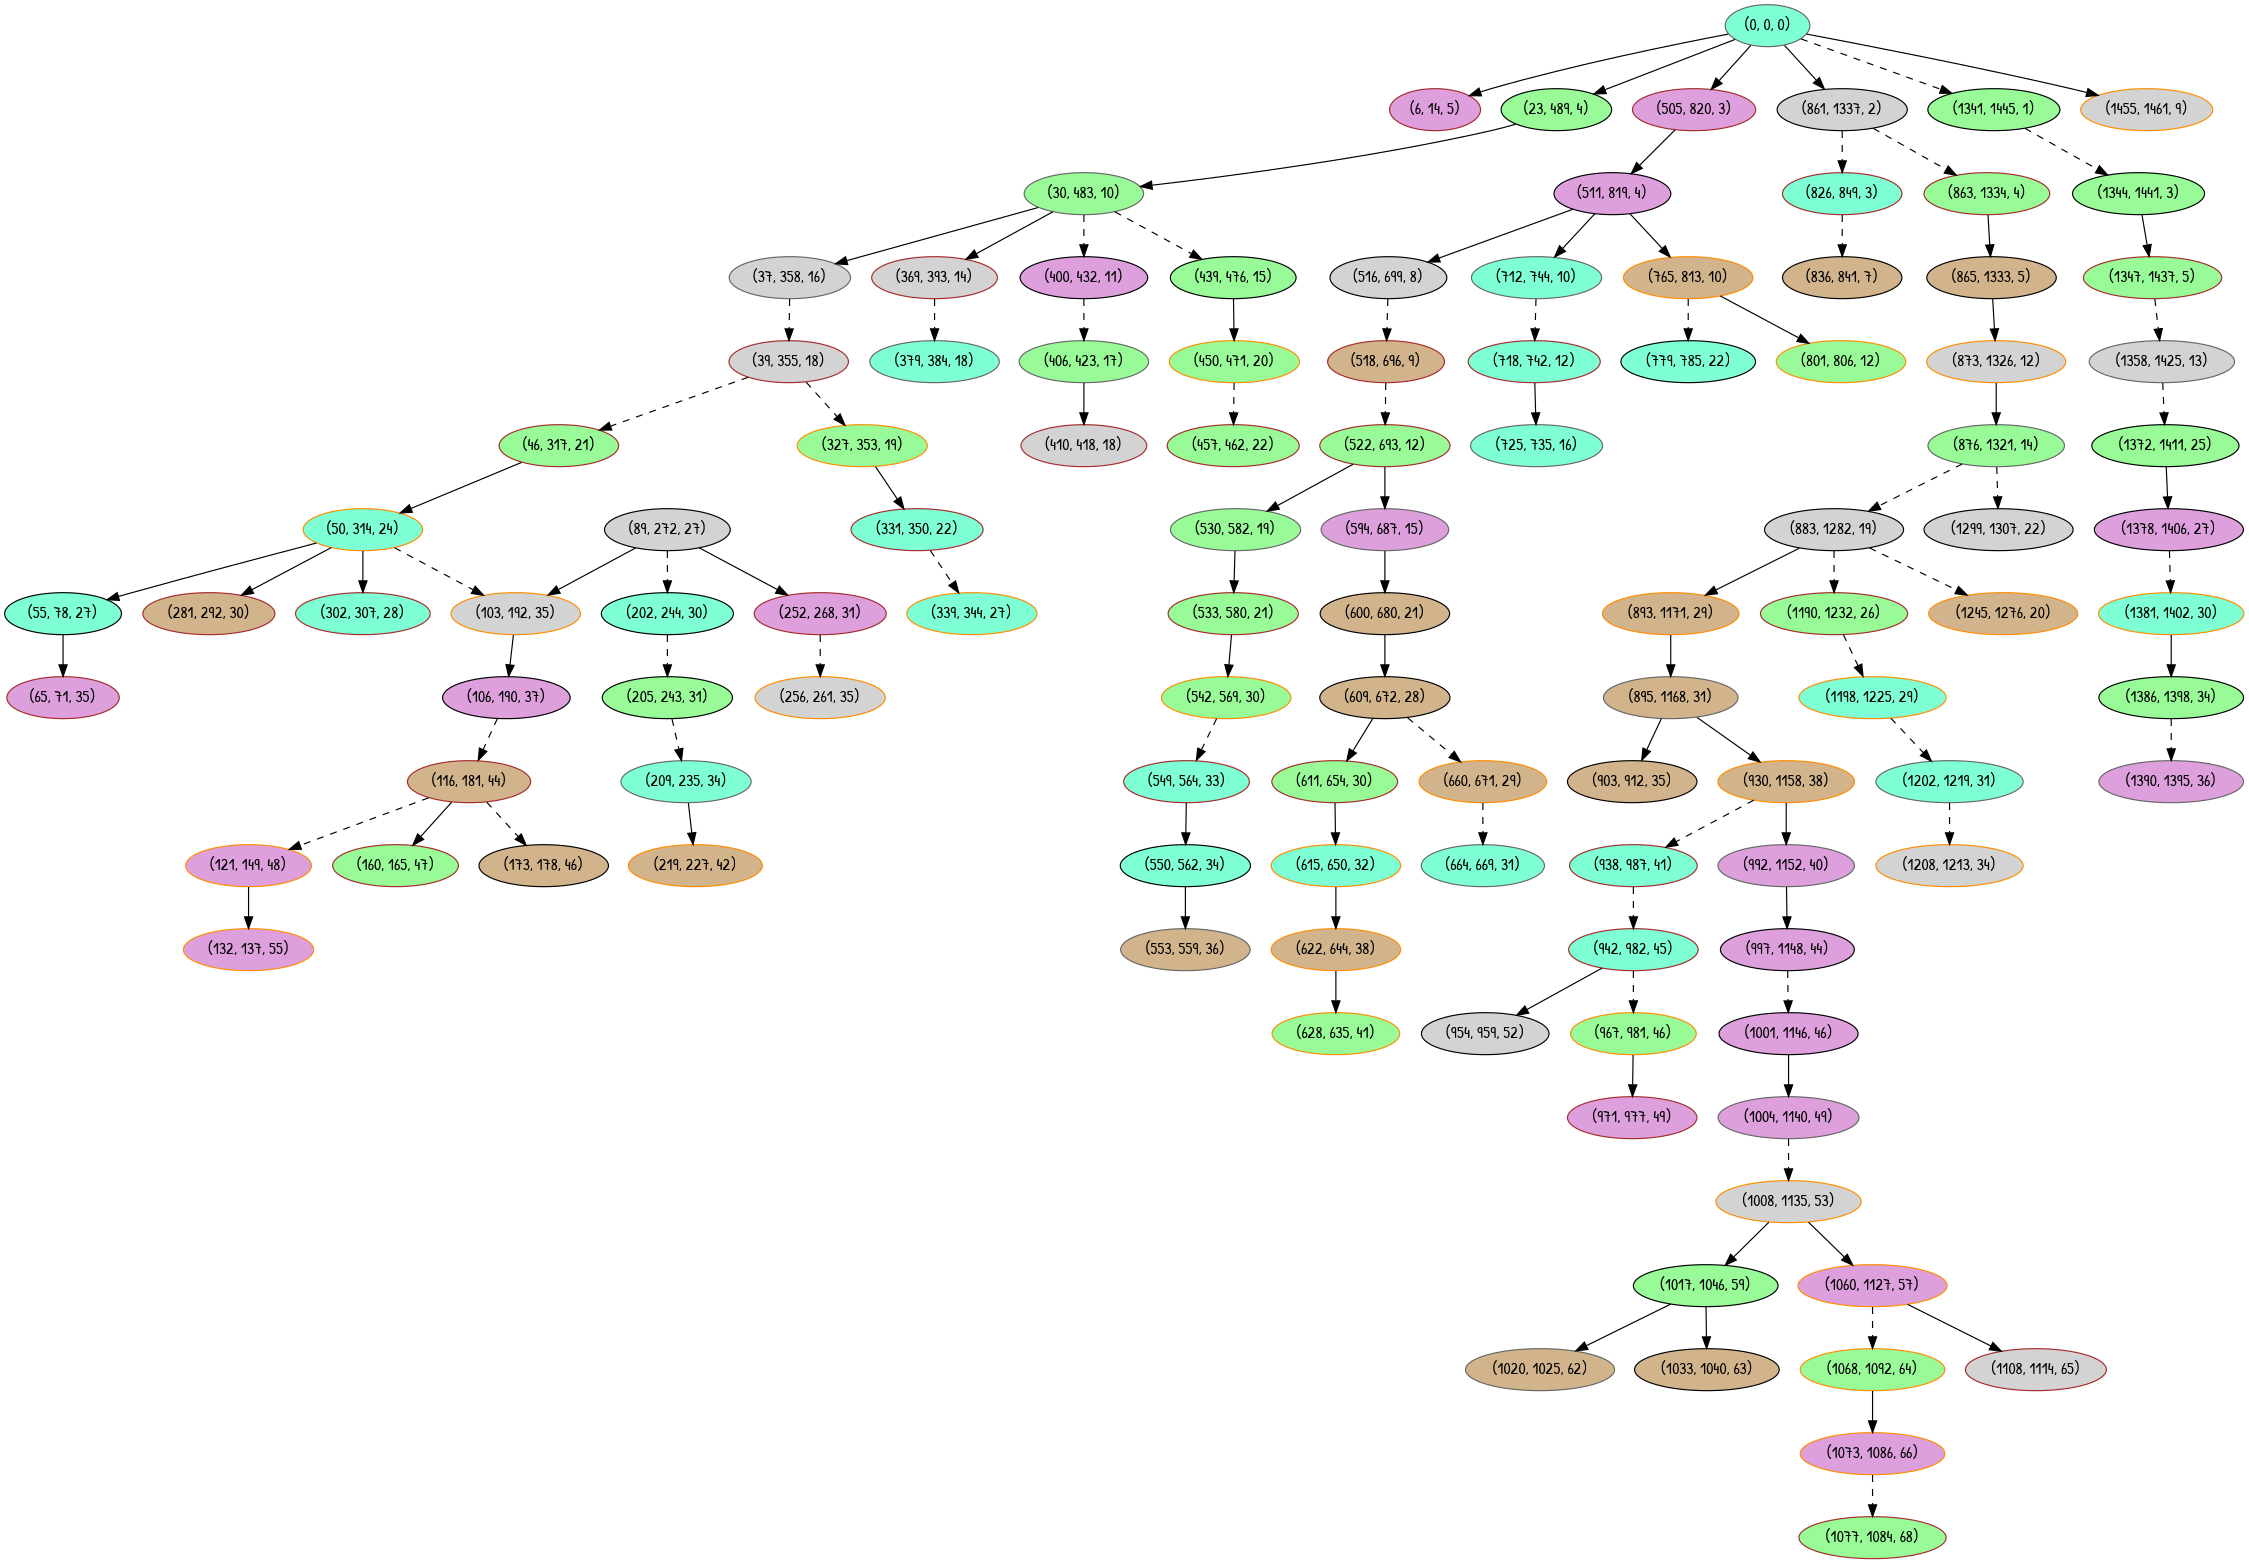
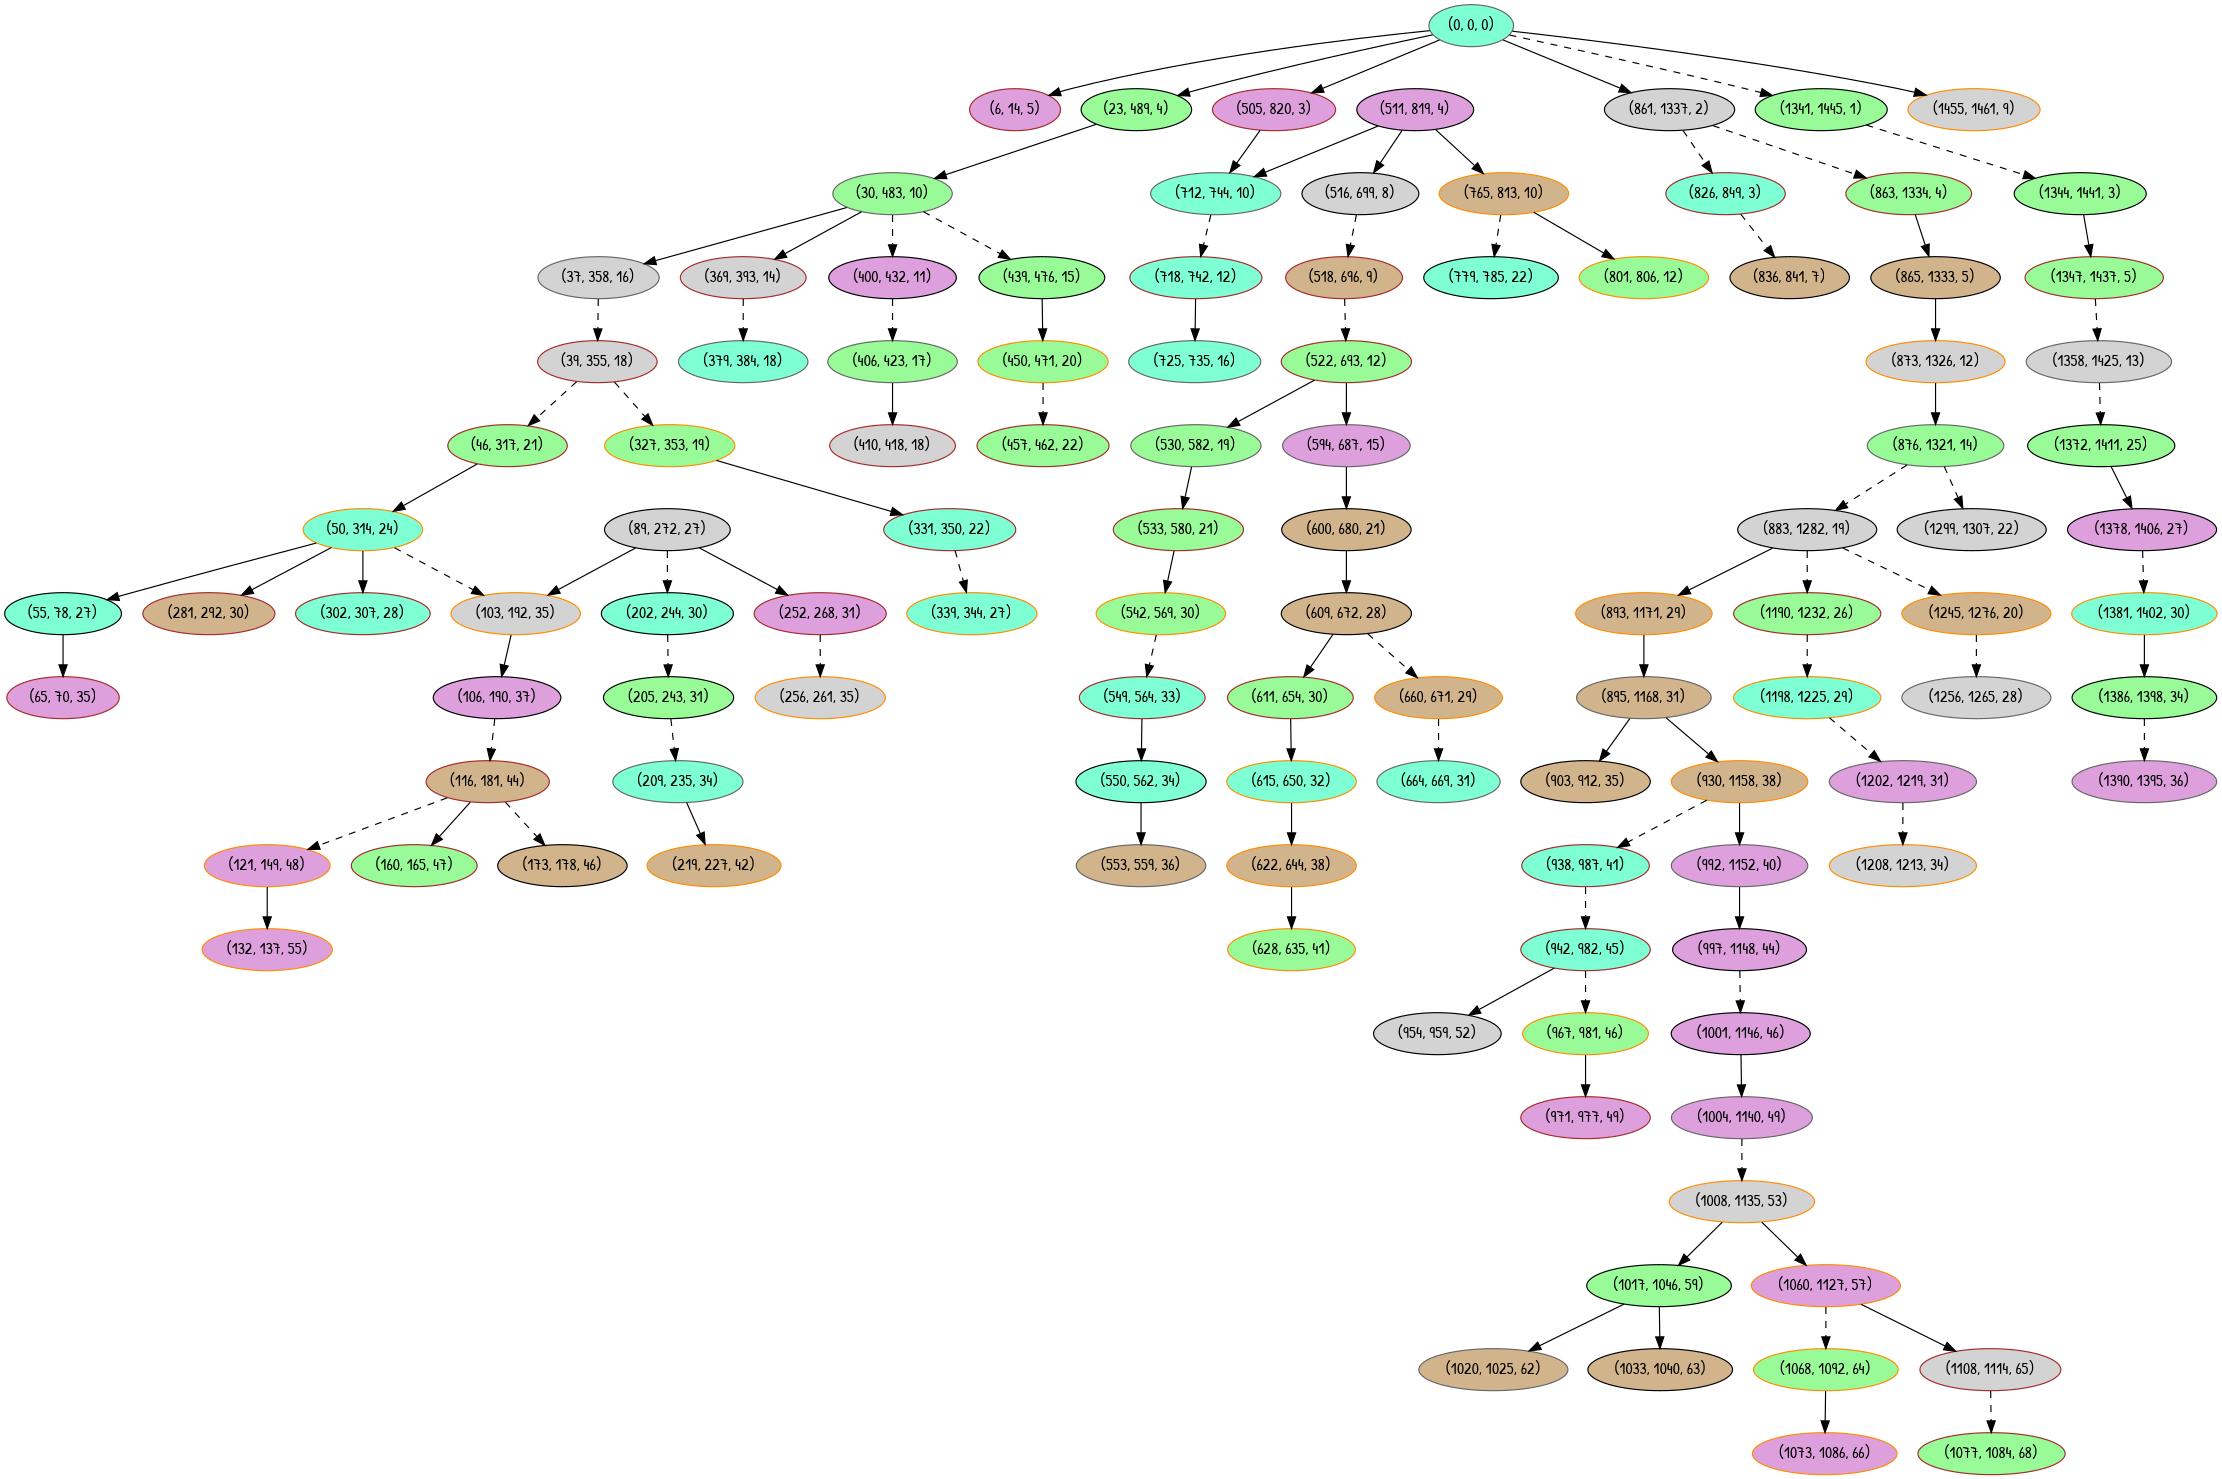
(1657, 147) -> (1248, 147)
(63, 698) -> (63, 698)
none -> (1976, 698)
(1950, 782) -> (1903, 782)
(1873, 1490) -> (1991, 1406)
